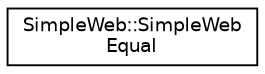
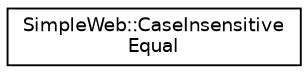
(132, 37) -> (154, 37)
